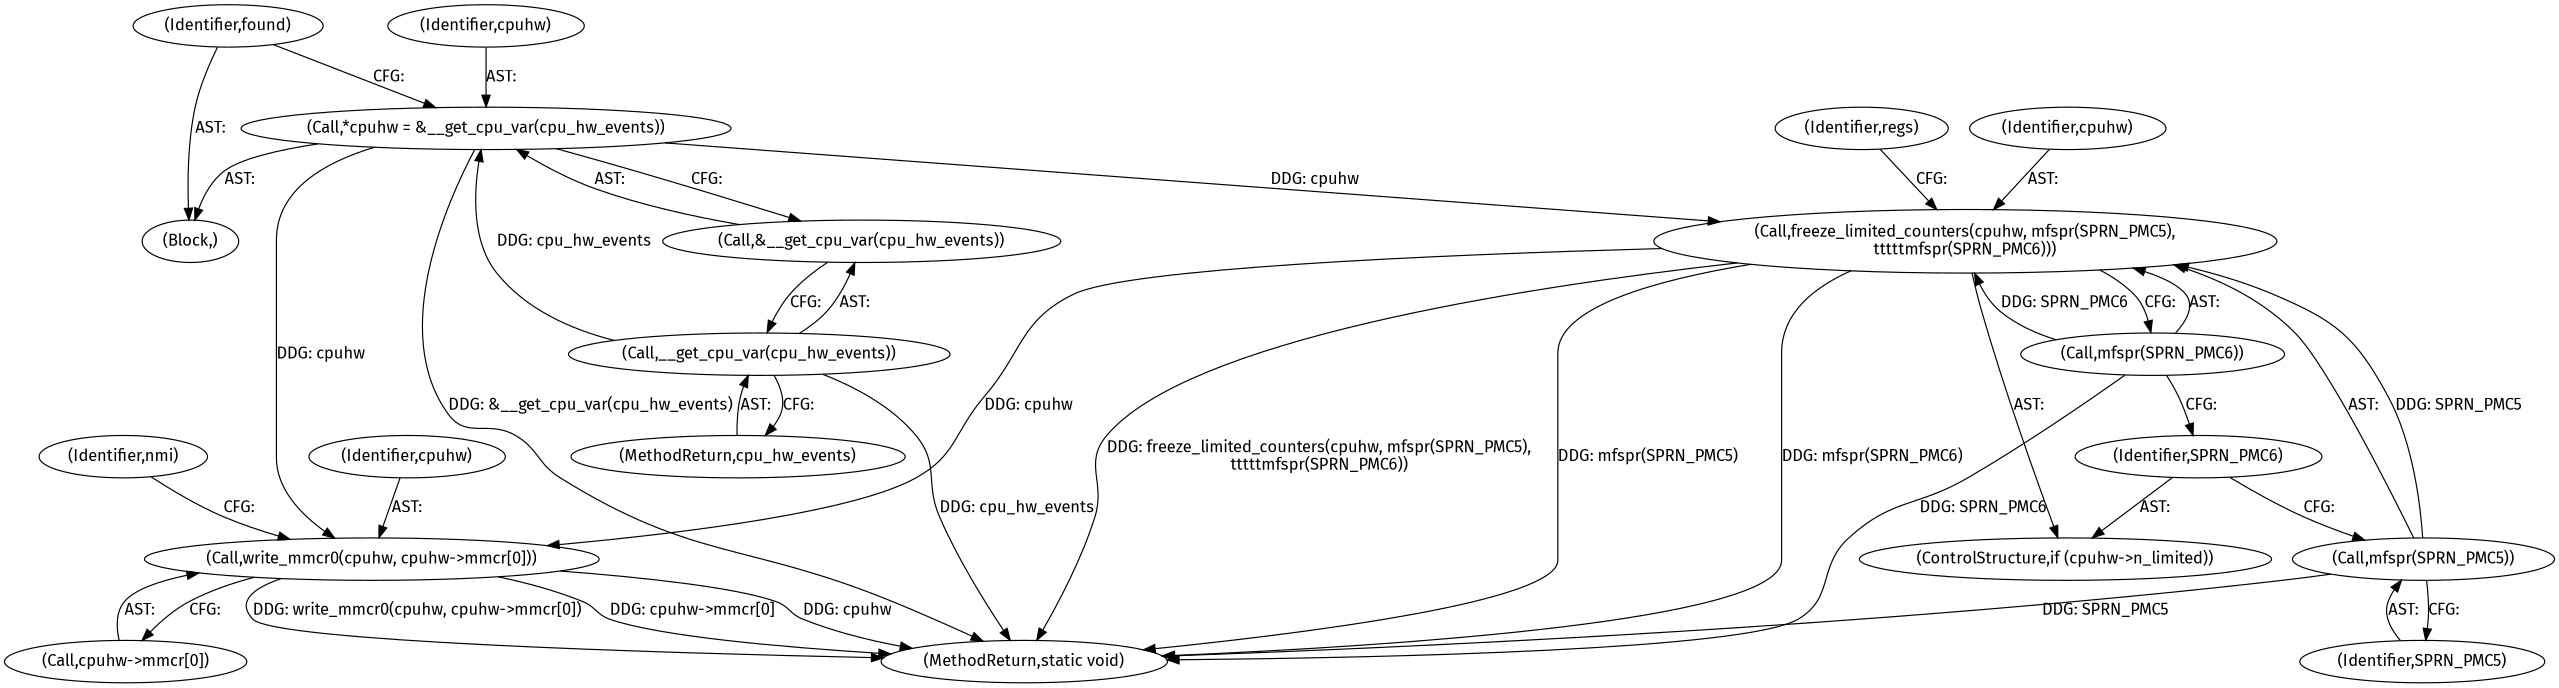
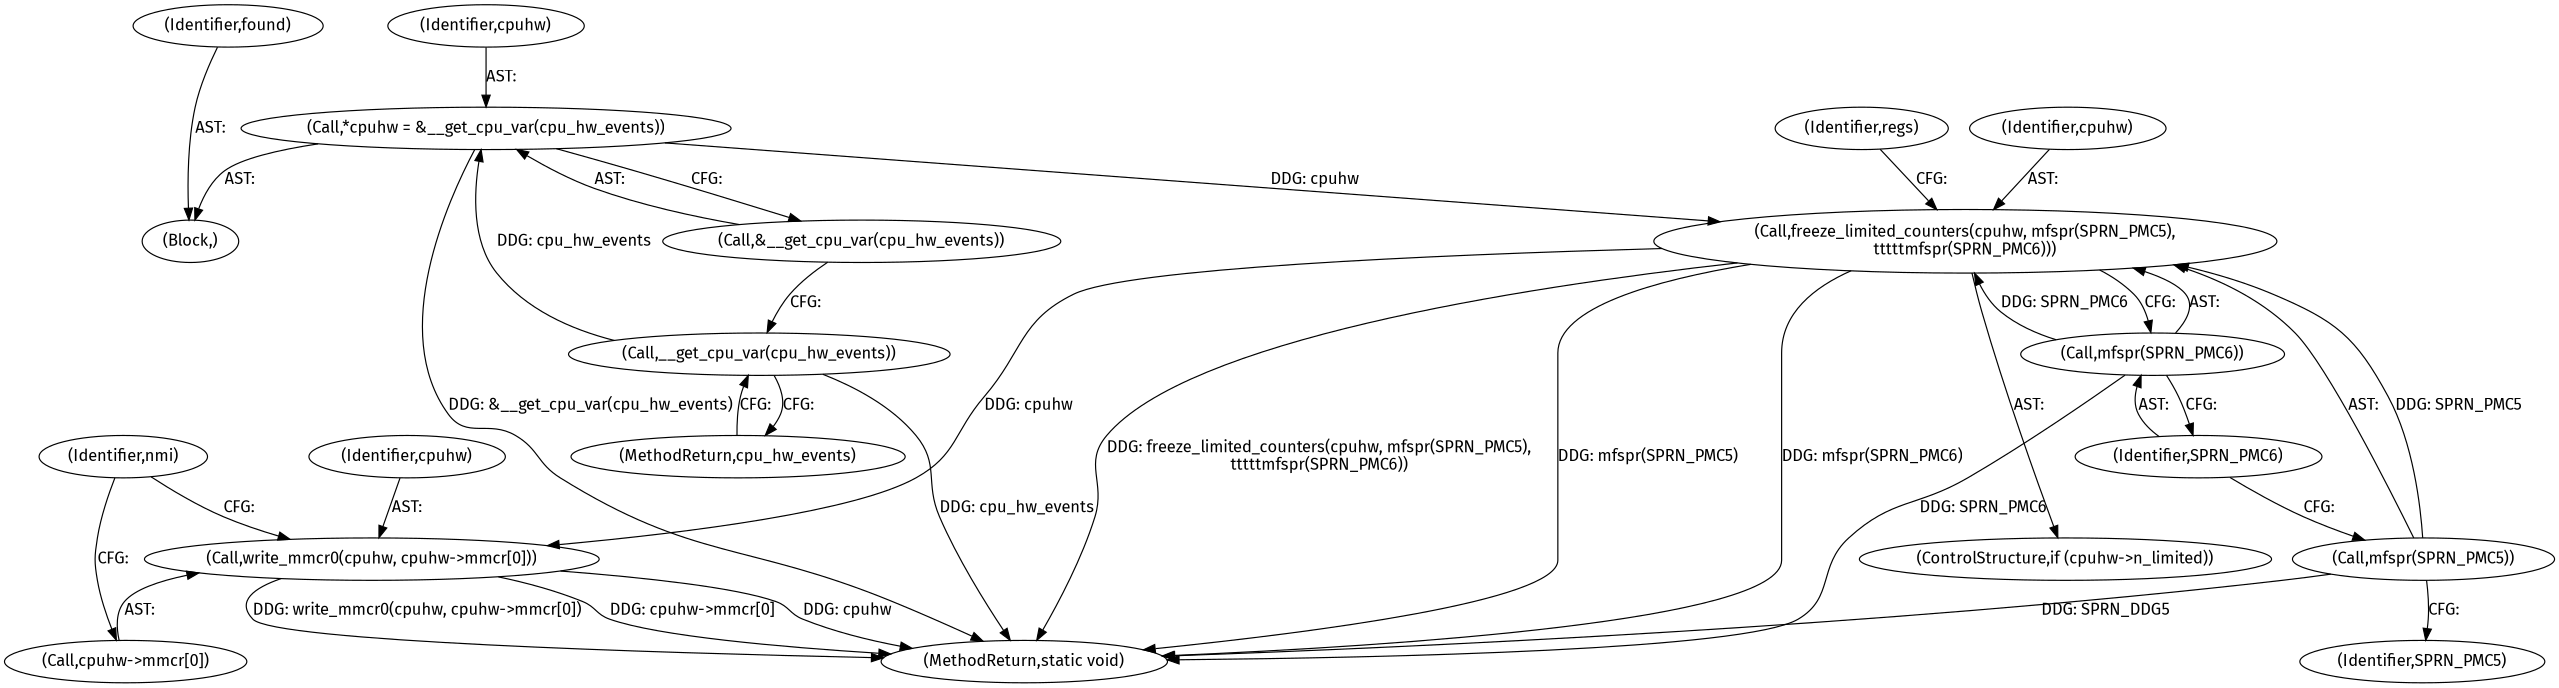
(349, 74) -> none
(830, 308) -> none
(276, 322) -> none
(758, 405) -> (758, 405)
(2137, 504) -> (2139, 415)
(198, 597) -> (95, 553)
(2106, 610) -> (2106, 610)
(2387, 616) -> none
